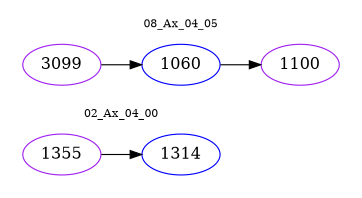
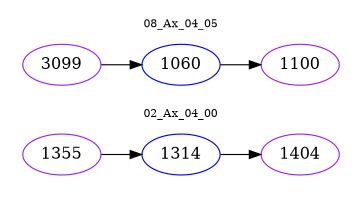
none -> (300, 155)
